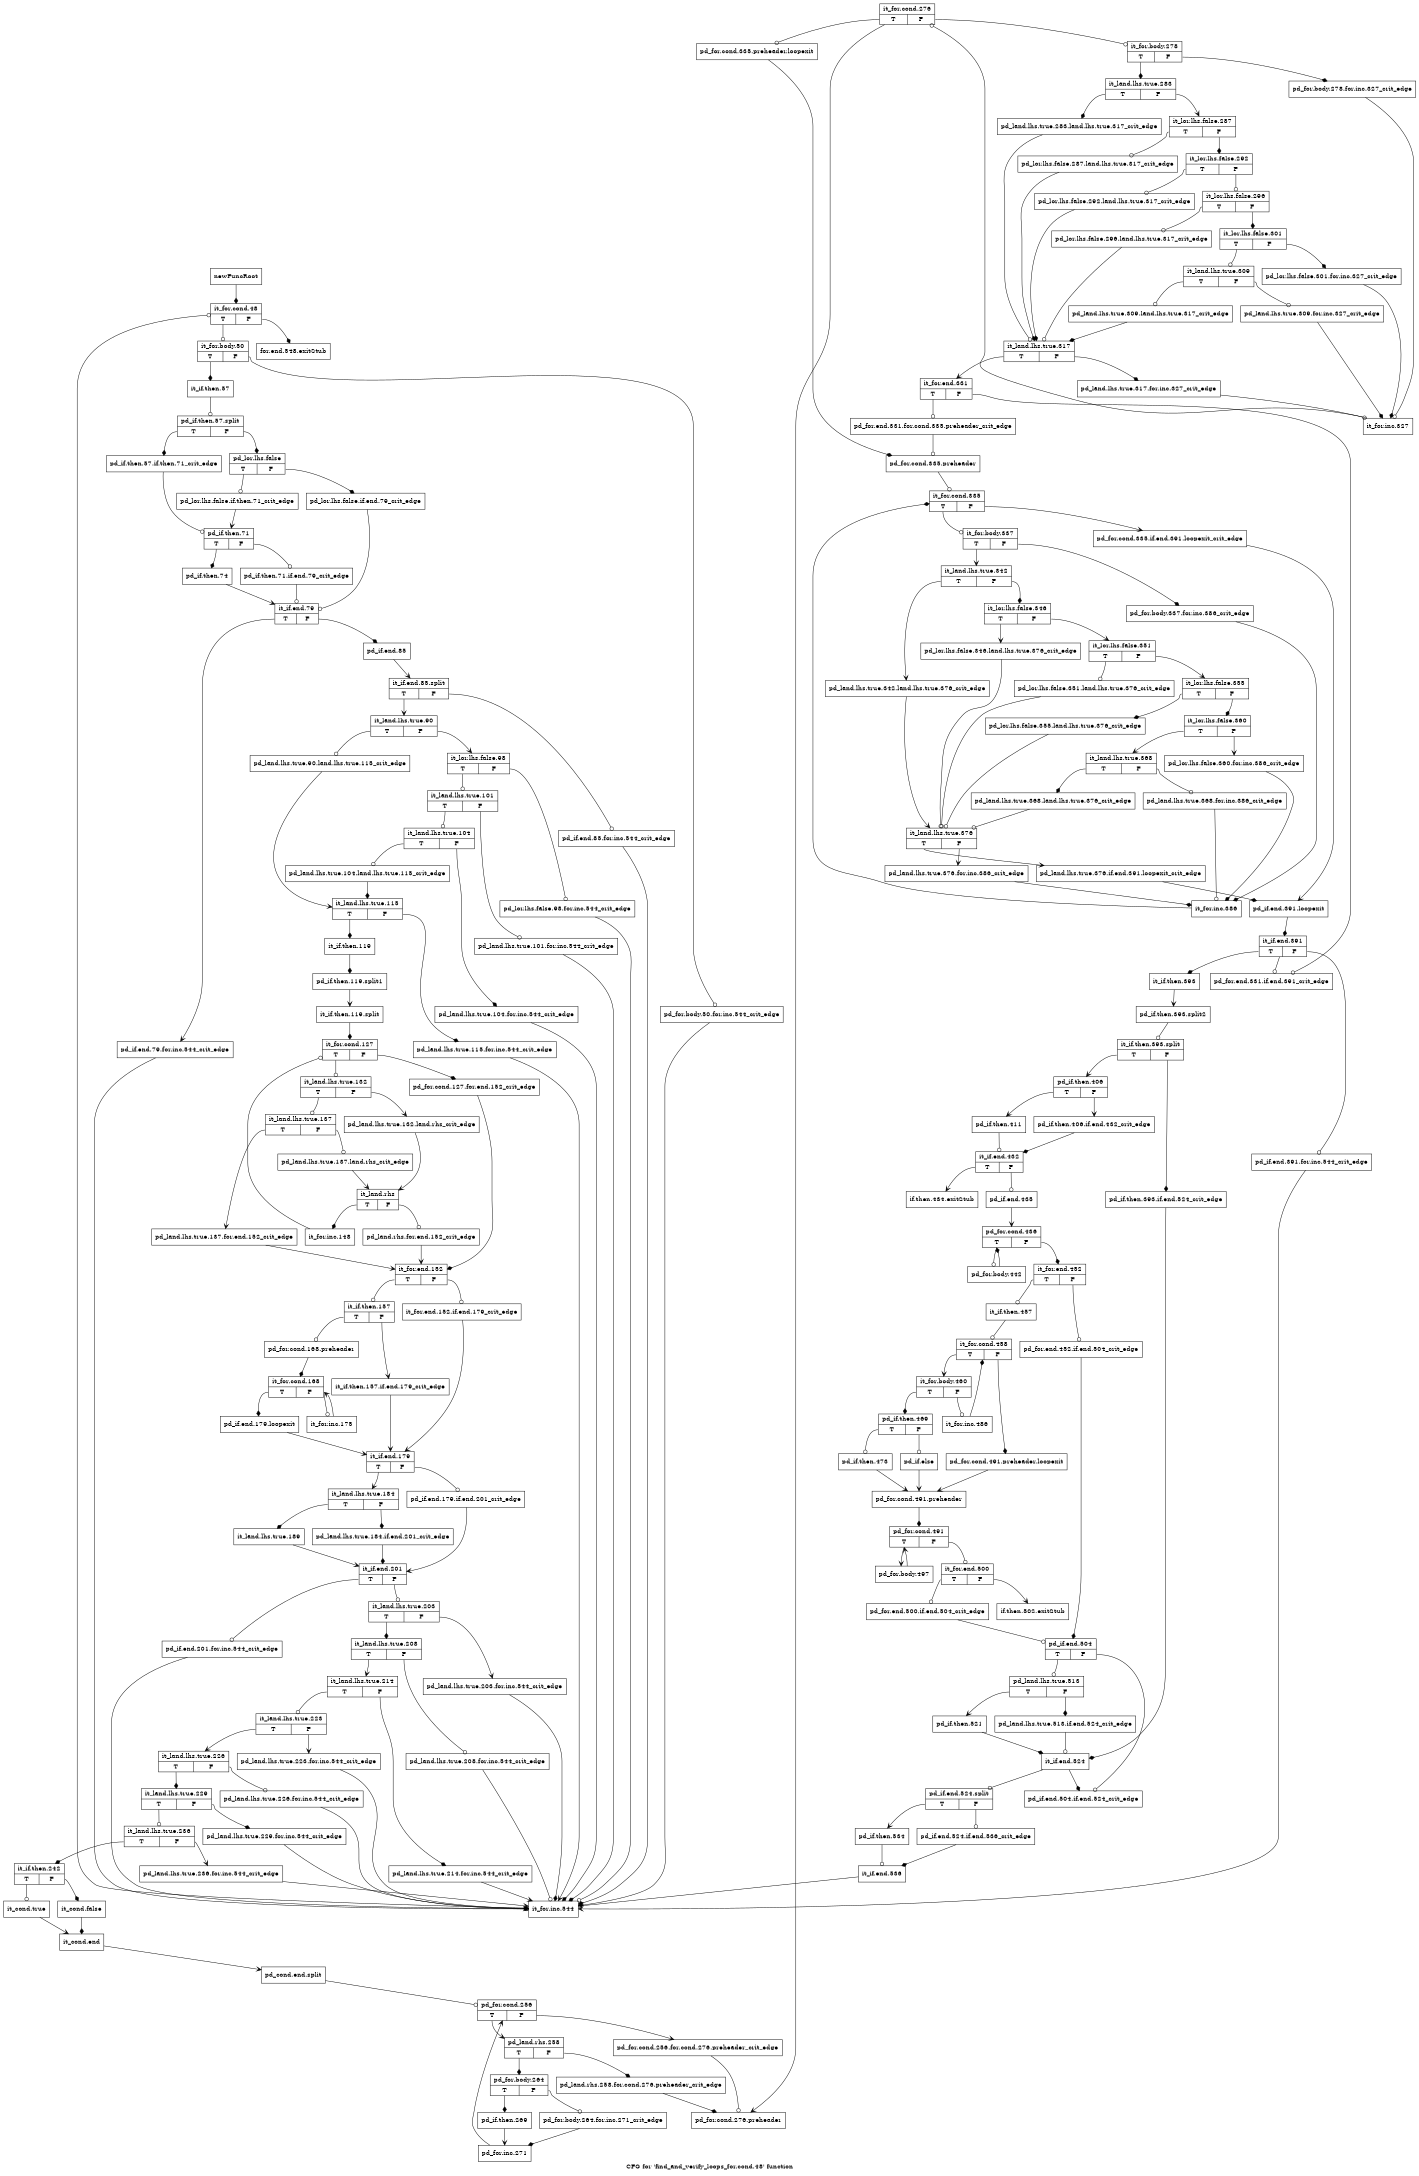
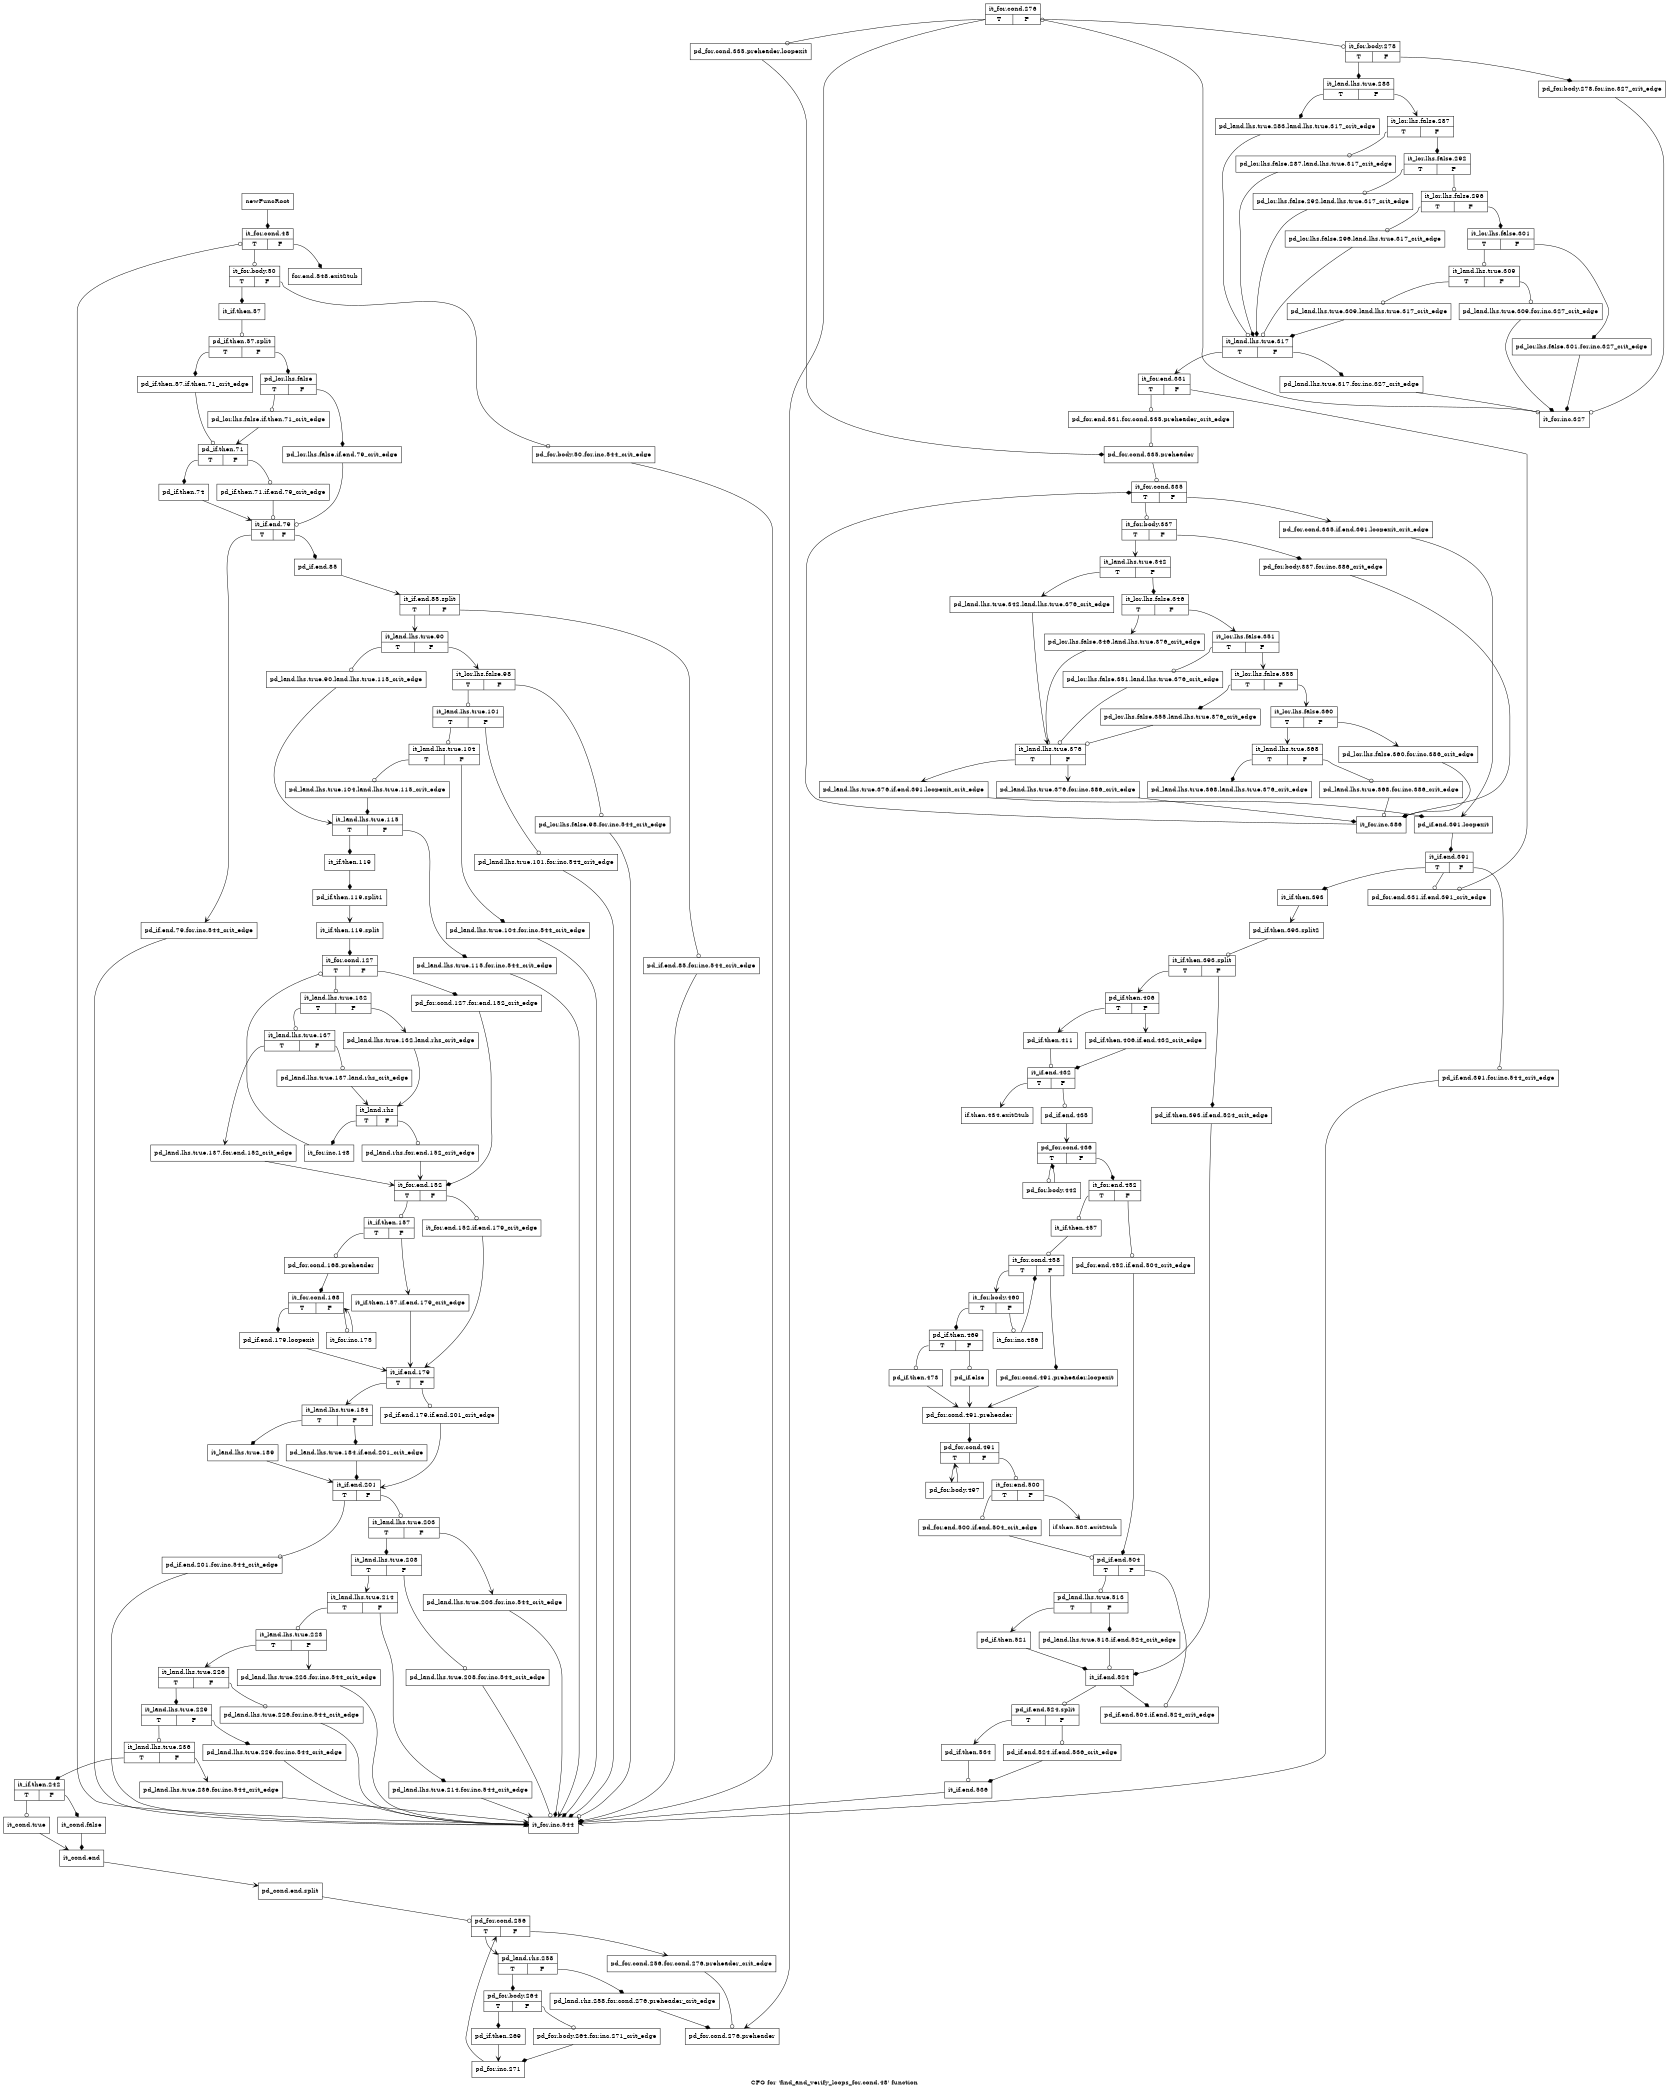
(1231, 705) -> (1306, 691)
(1003, 818) -> none
